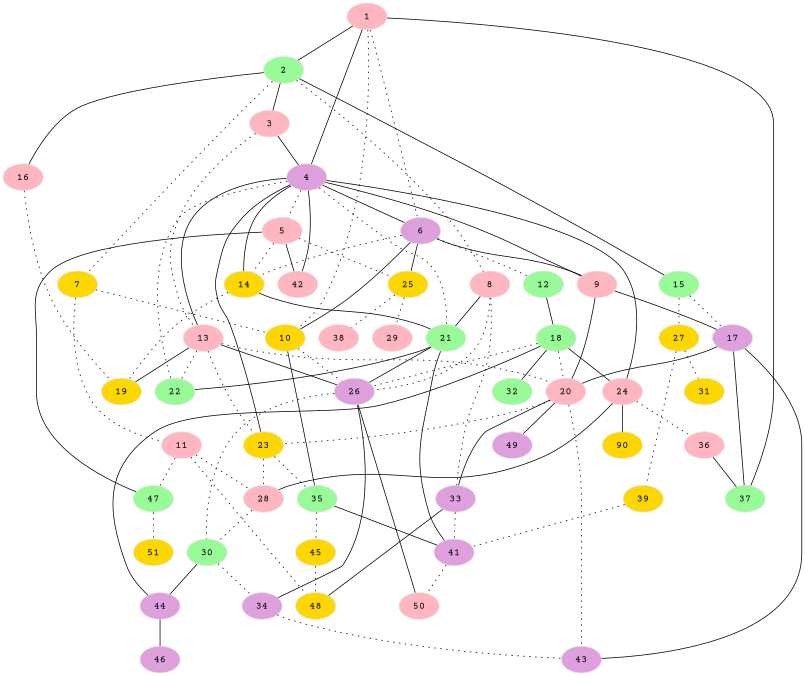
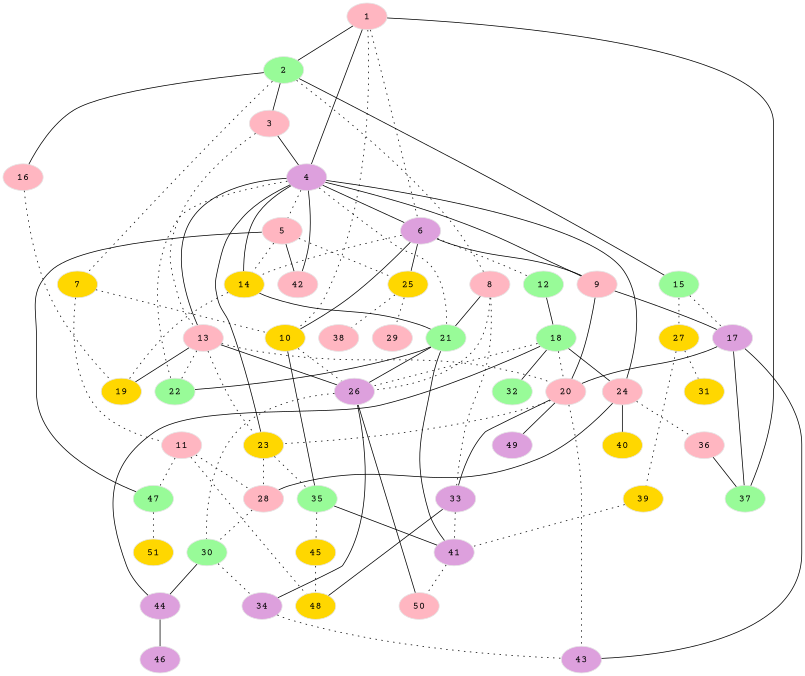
(622, 445) -> (622, 445)
